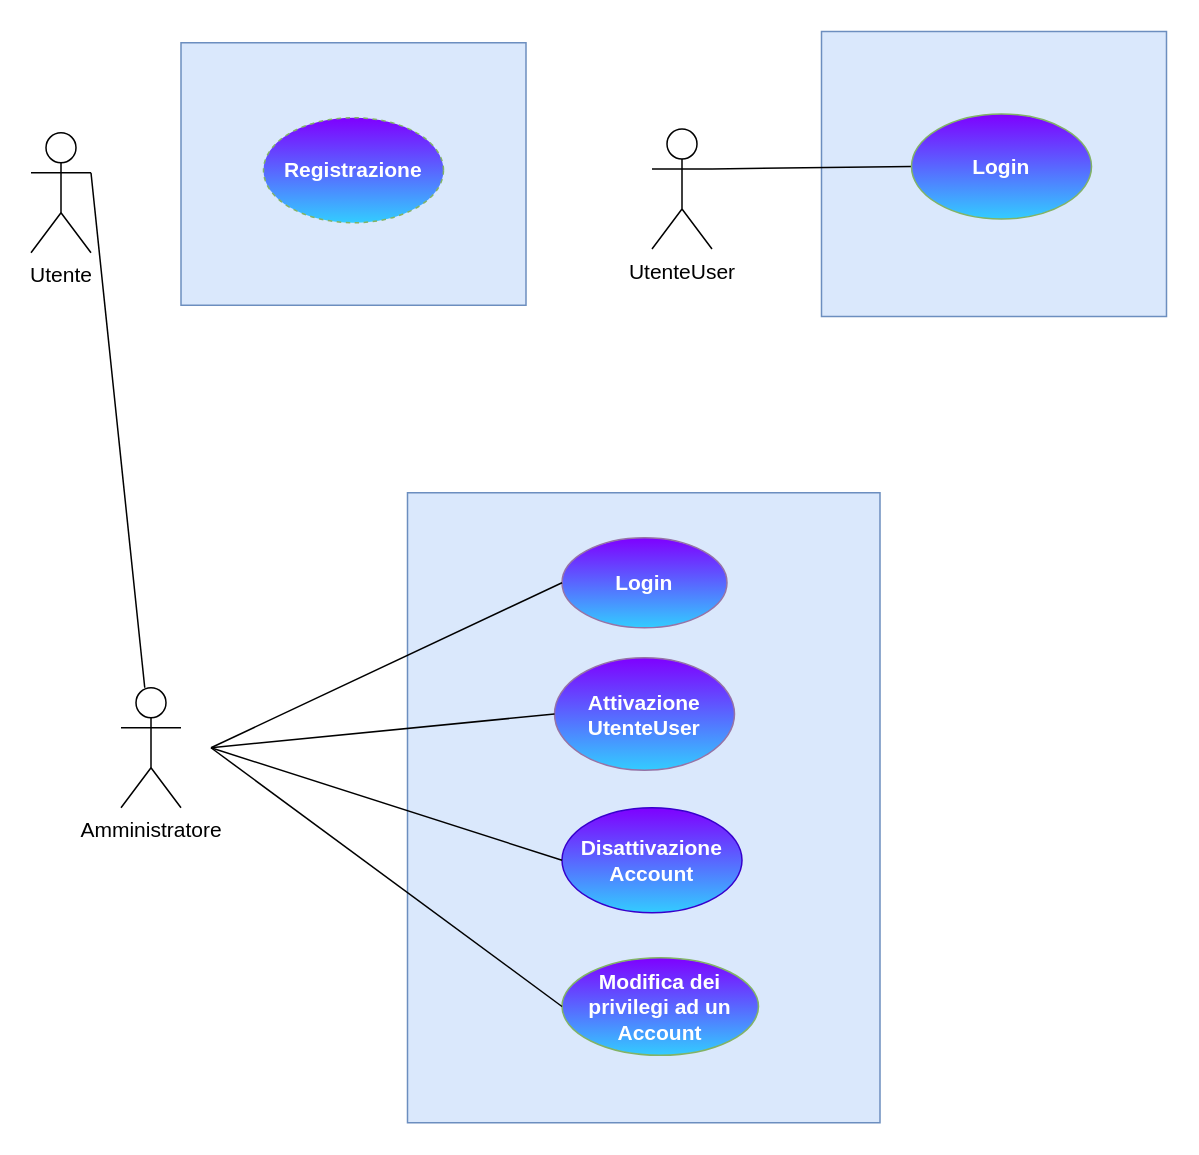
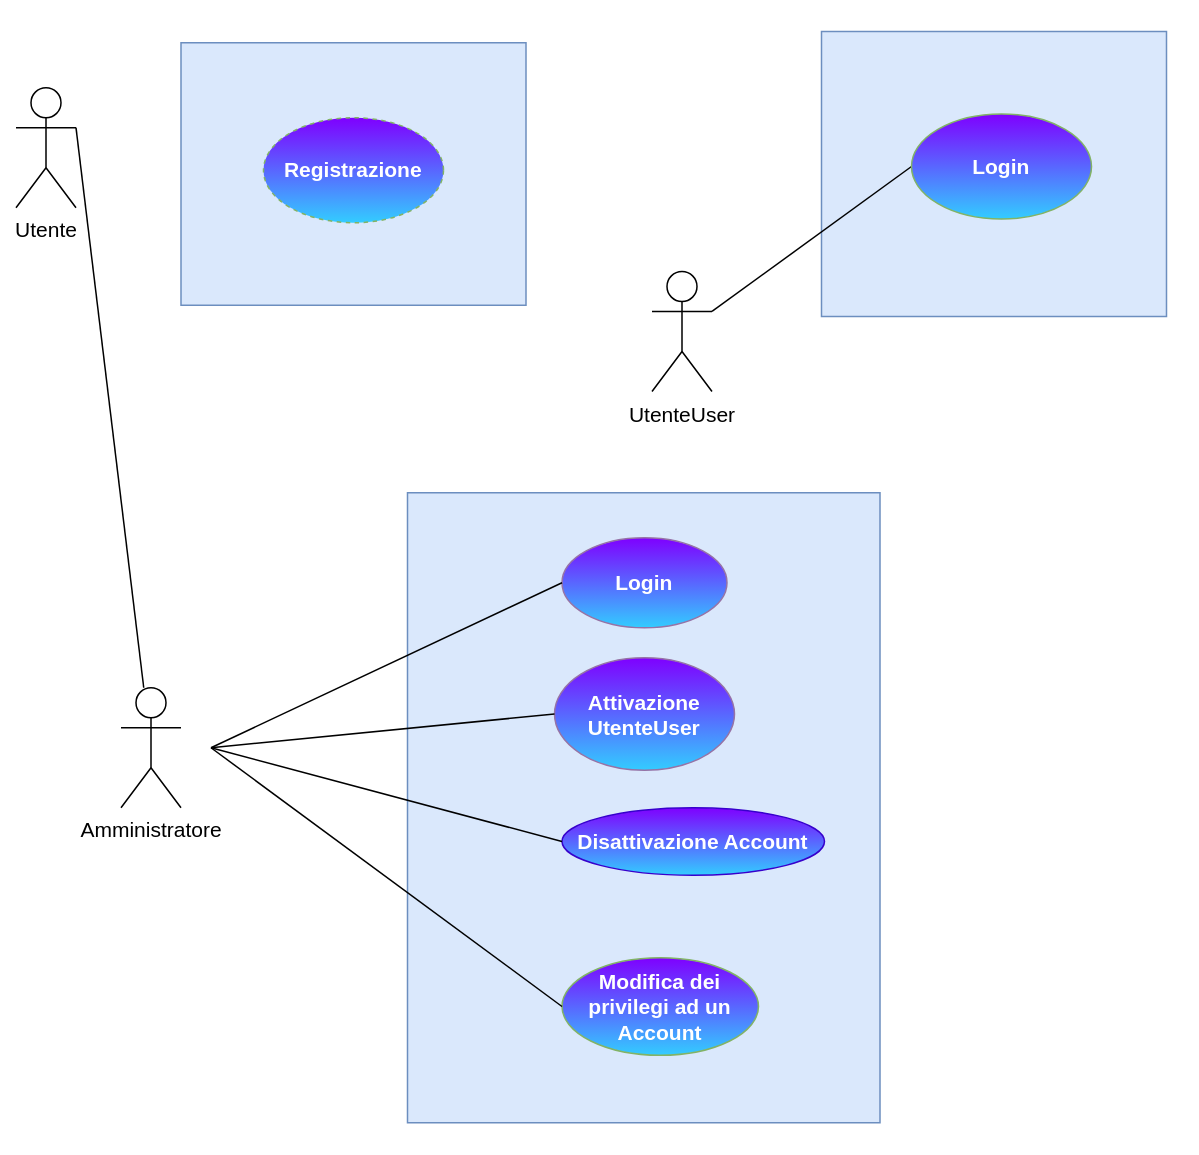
(682, 189) -> (682, 332)
(61, 193) -> (46, 148)
(652, 860) -> (693, 842)
